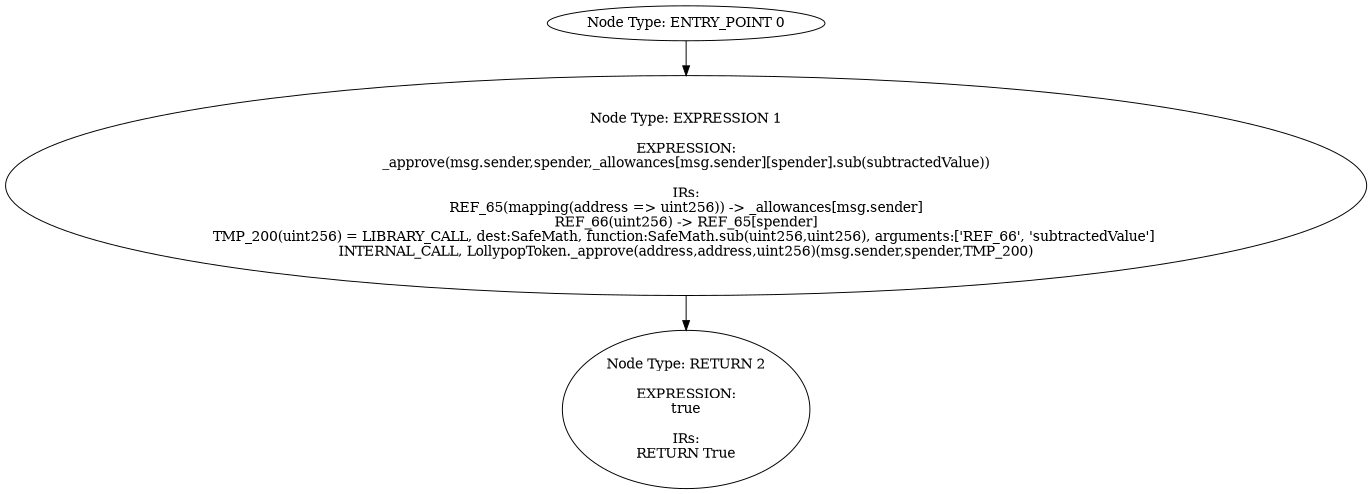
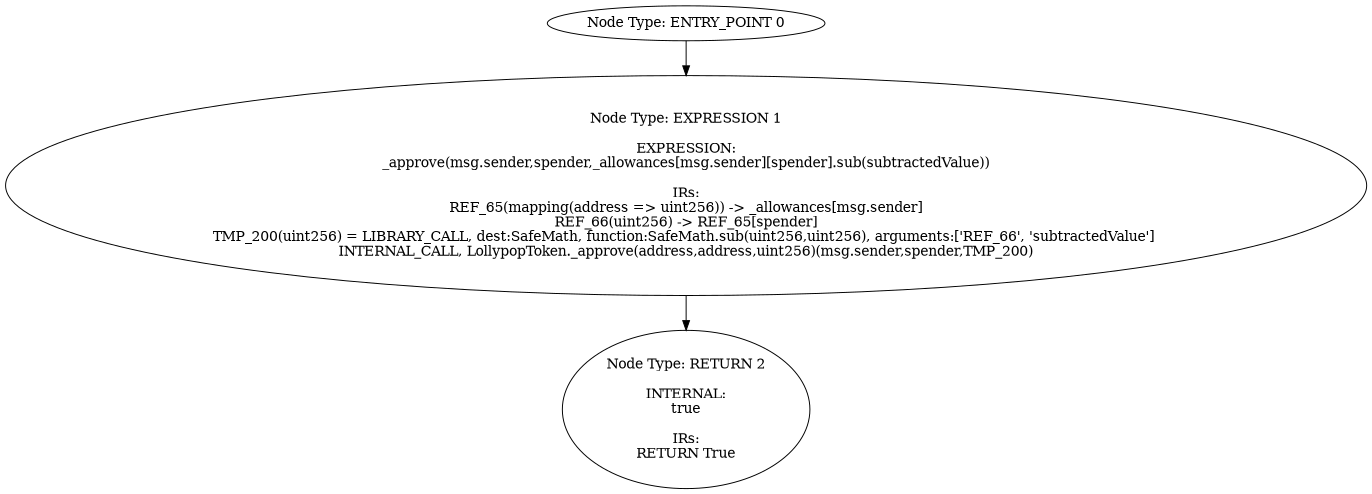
(686, 409) -> (686, 409)
